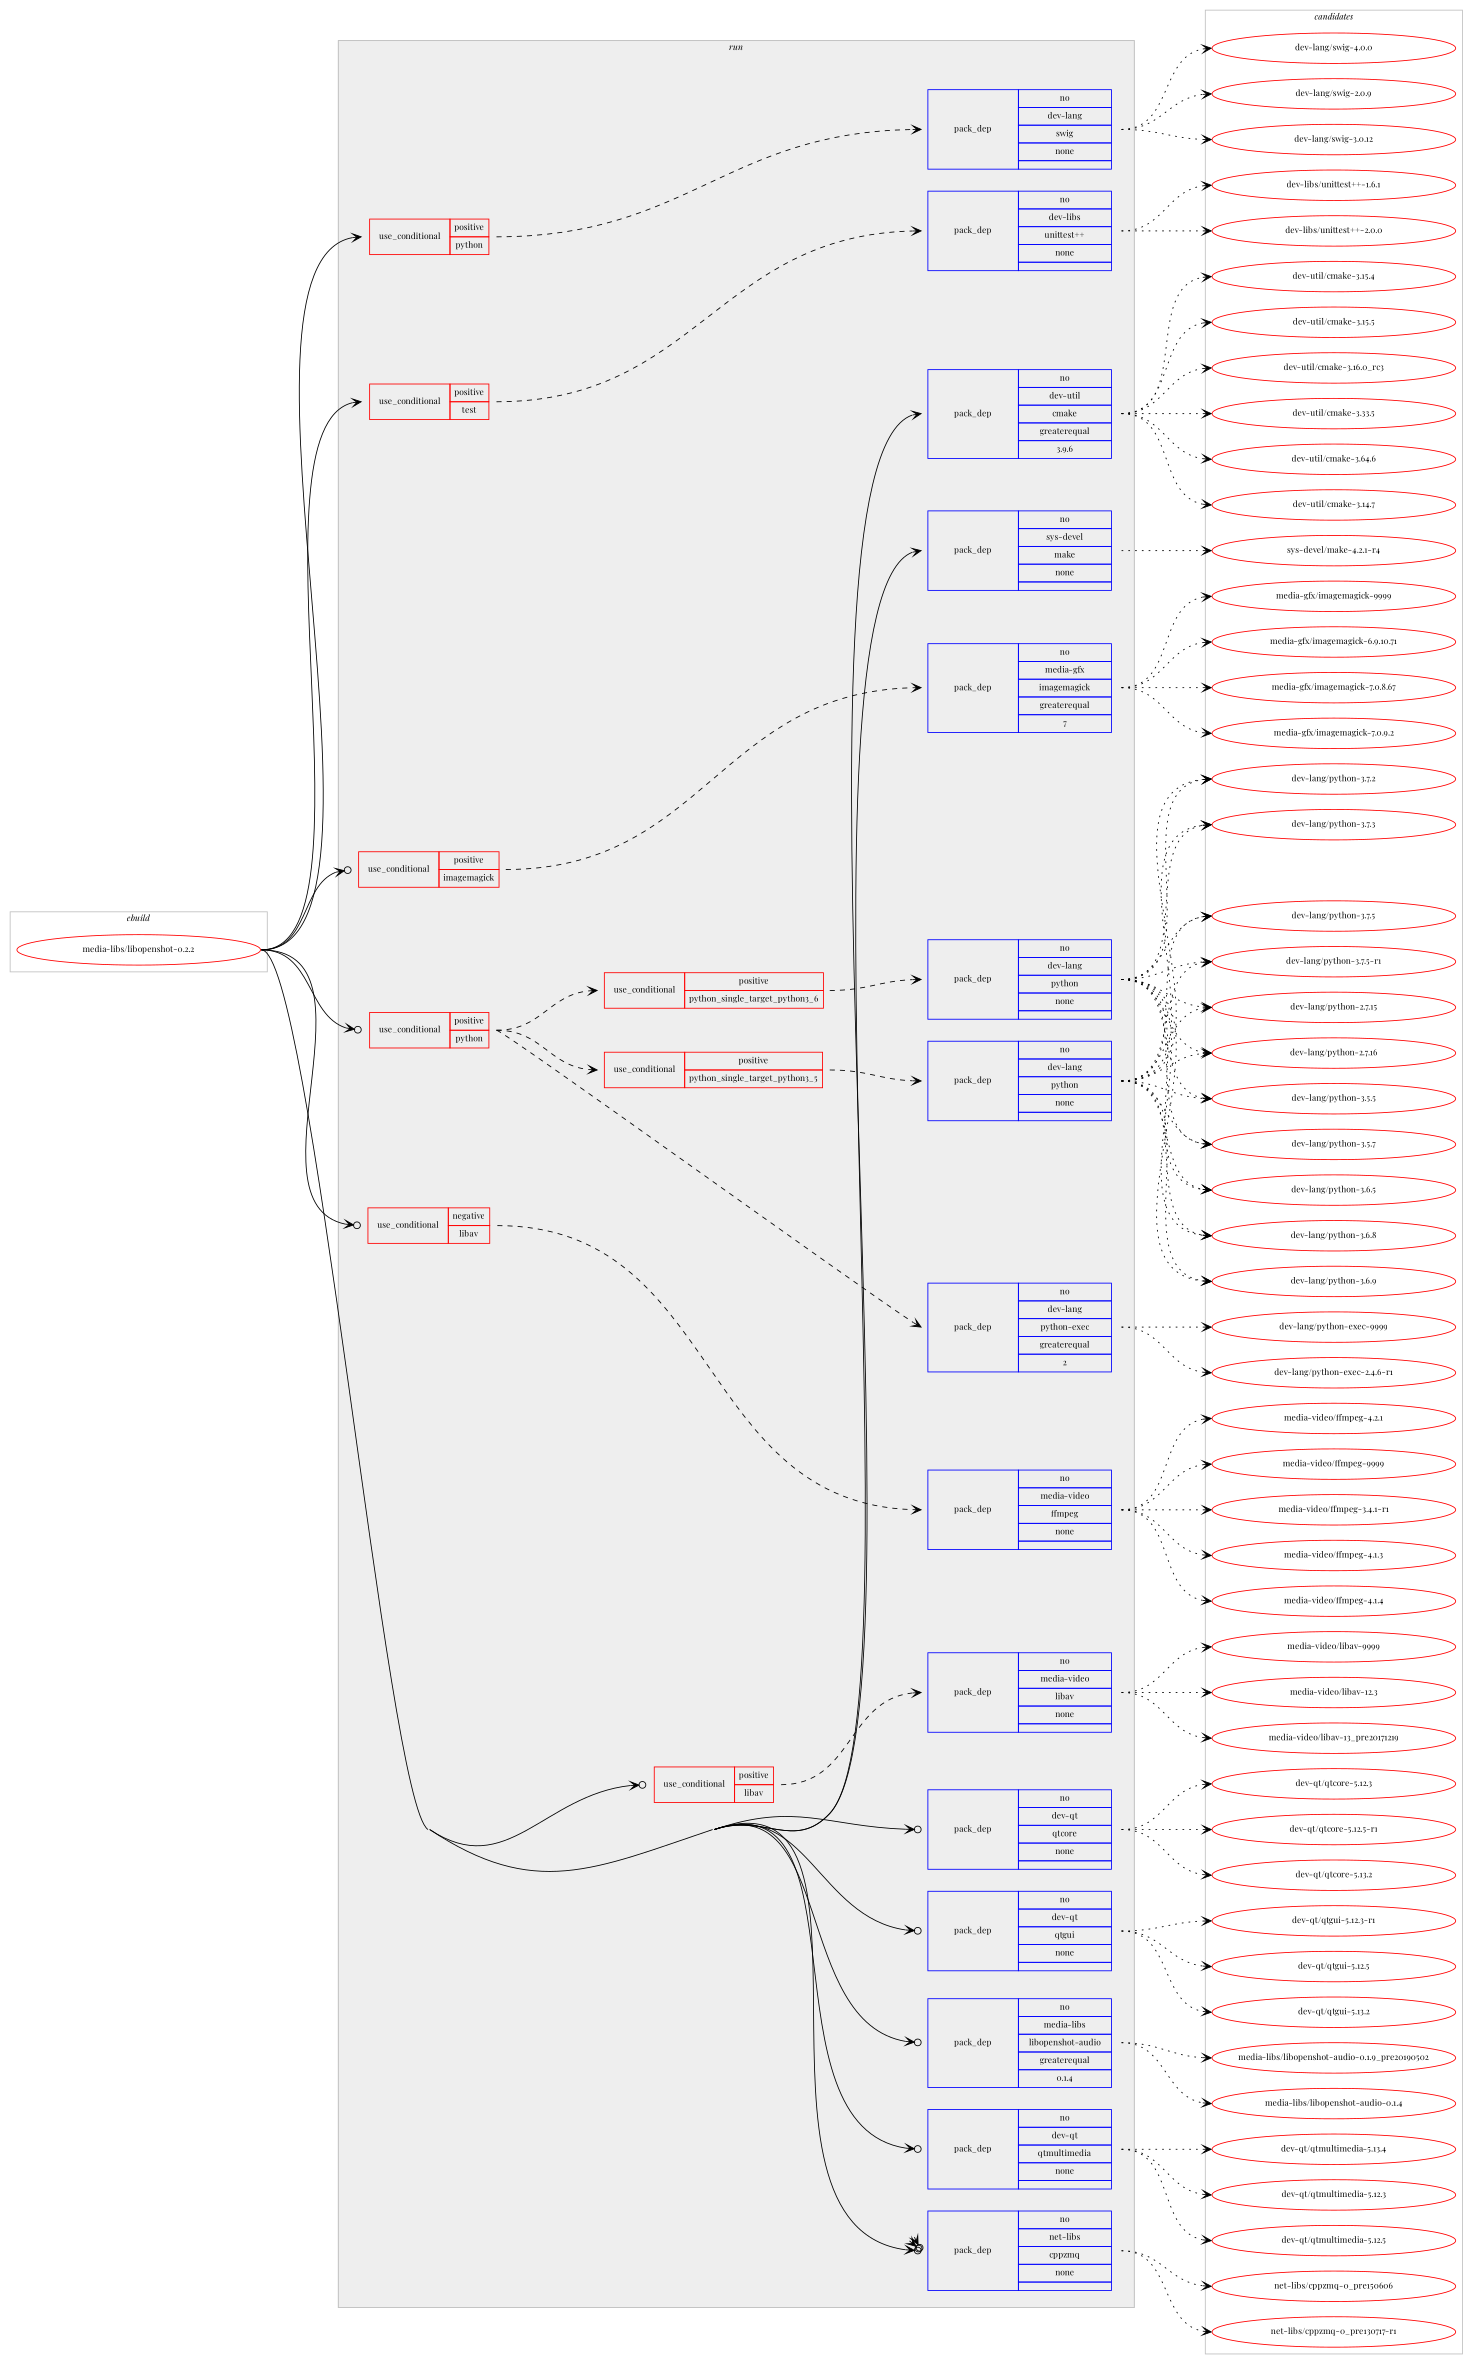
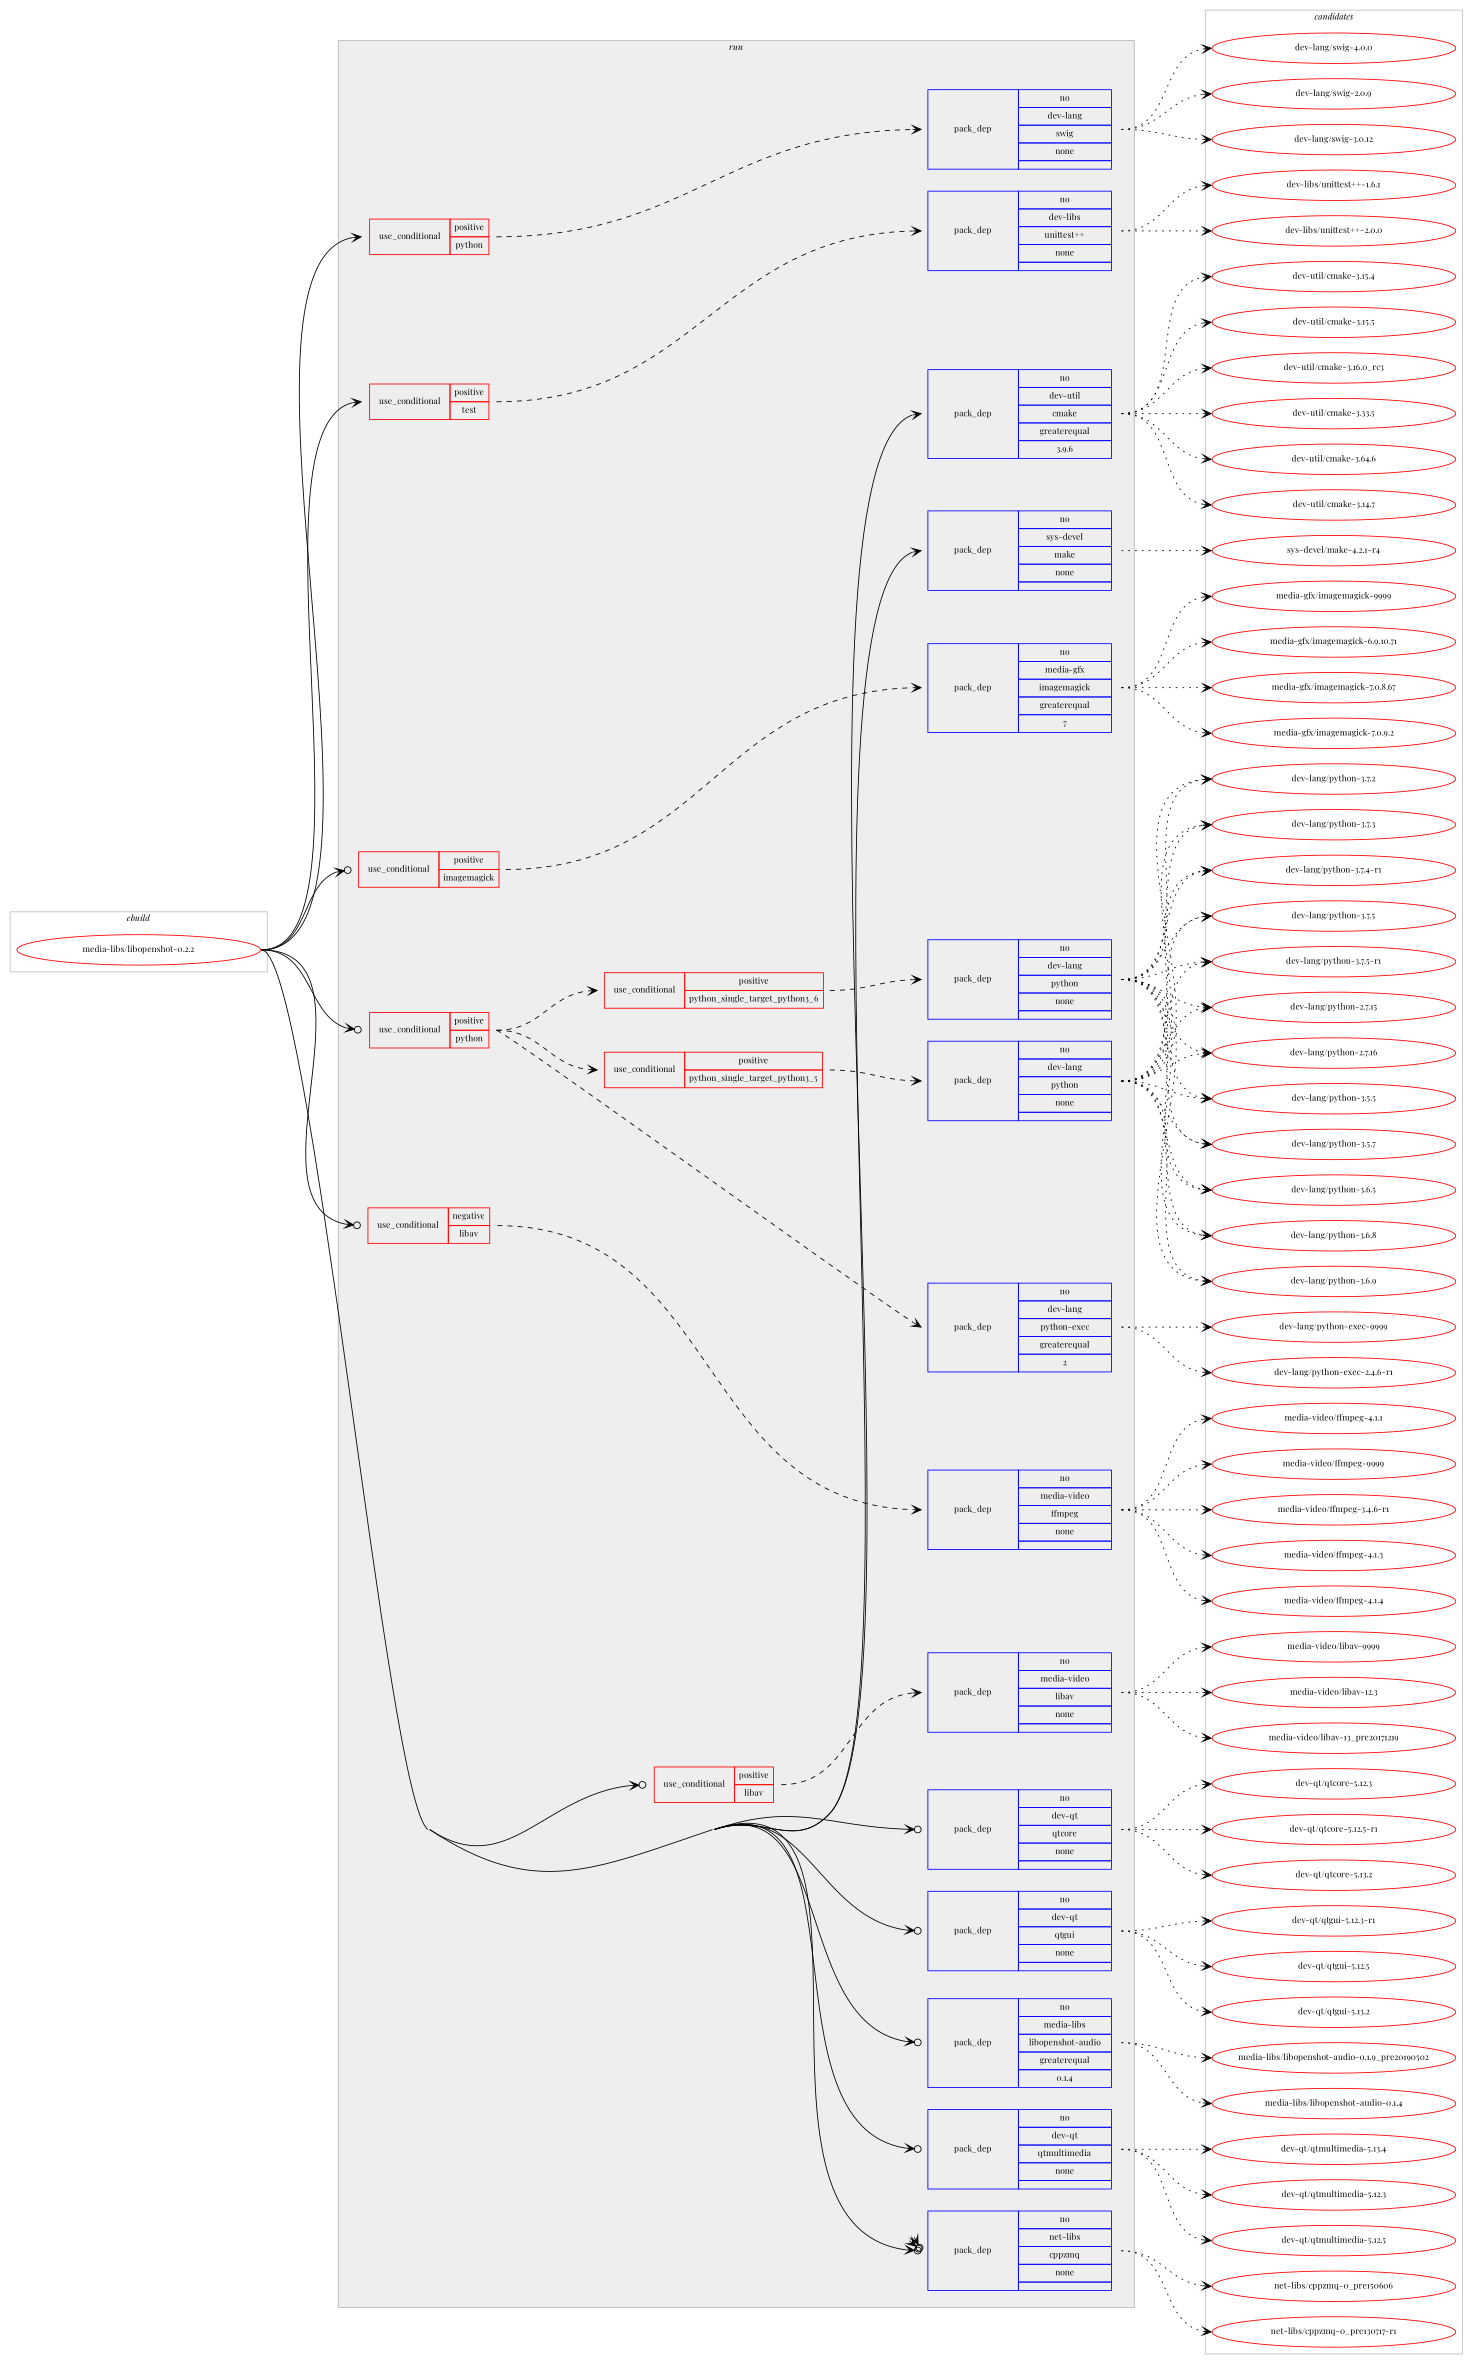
none -> (1334, 870)
(1334, 1418) -> (1334, 1418)
(1334, 1510) -> (1334, 1510)
